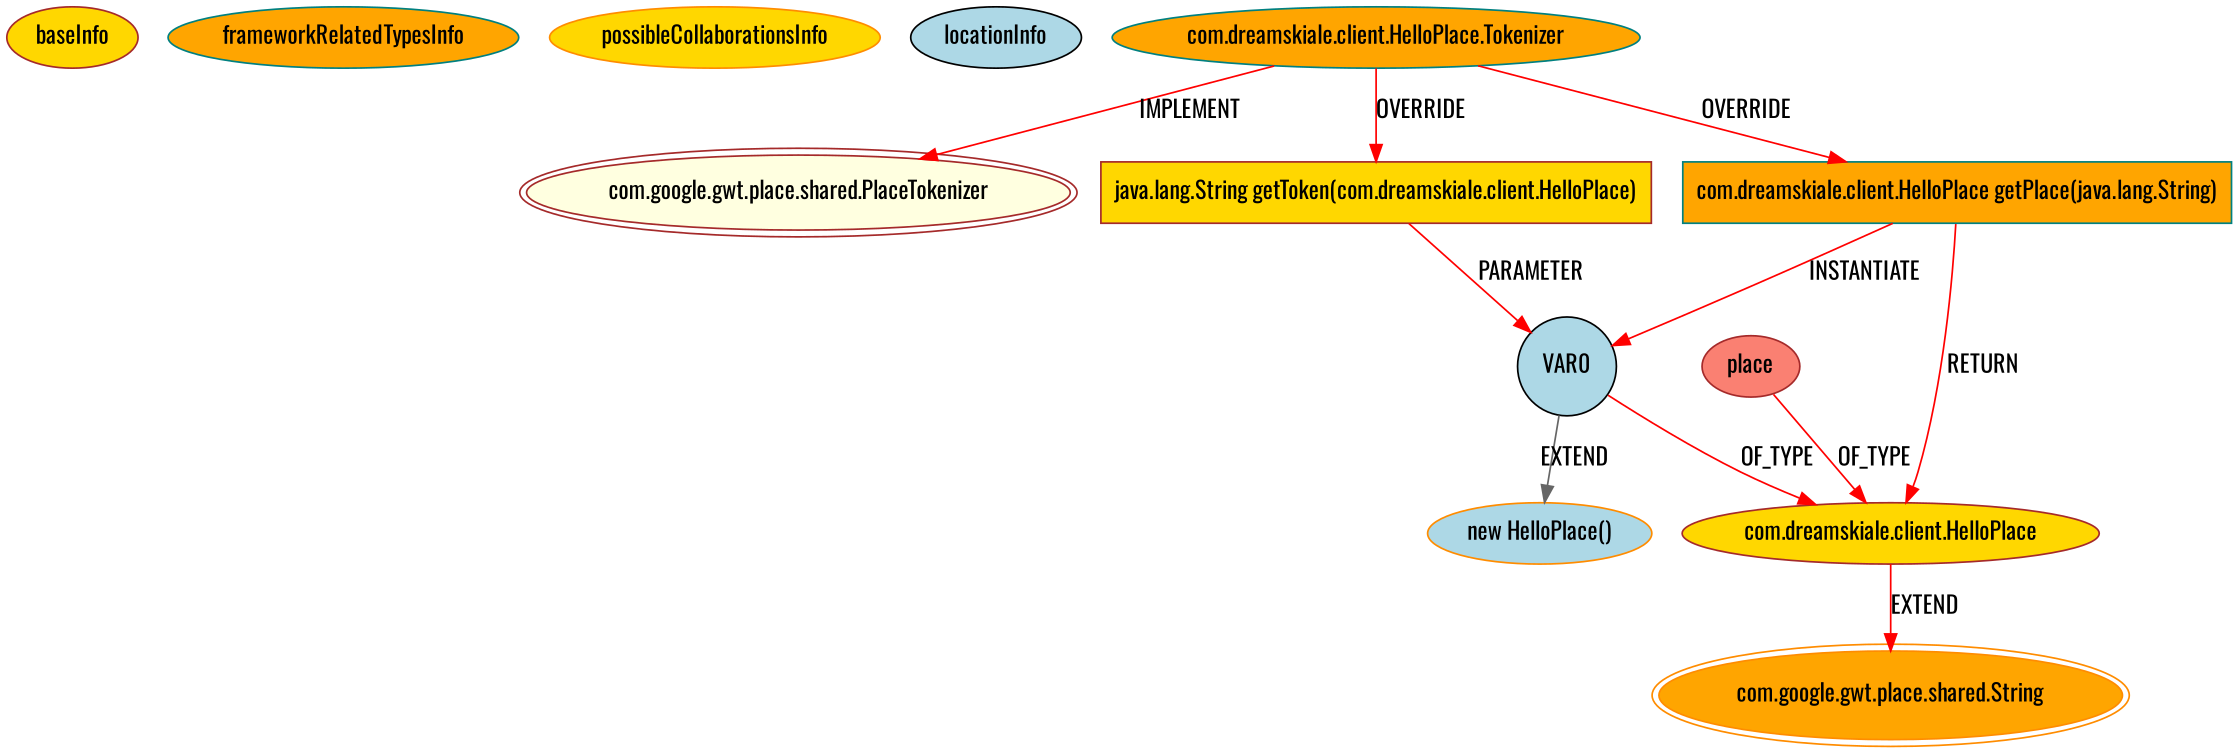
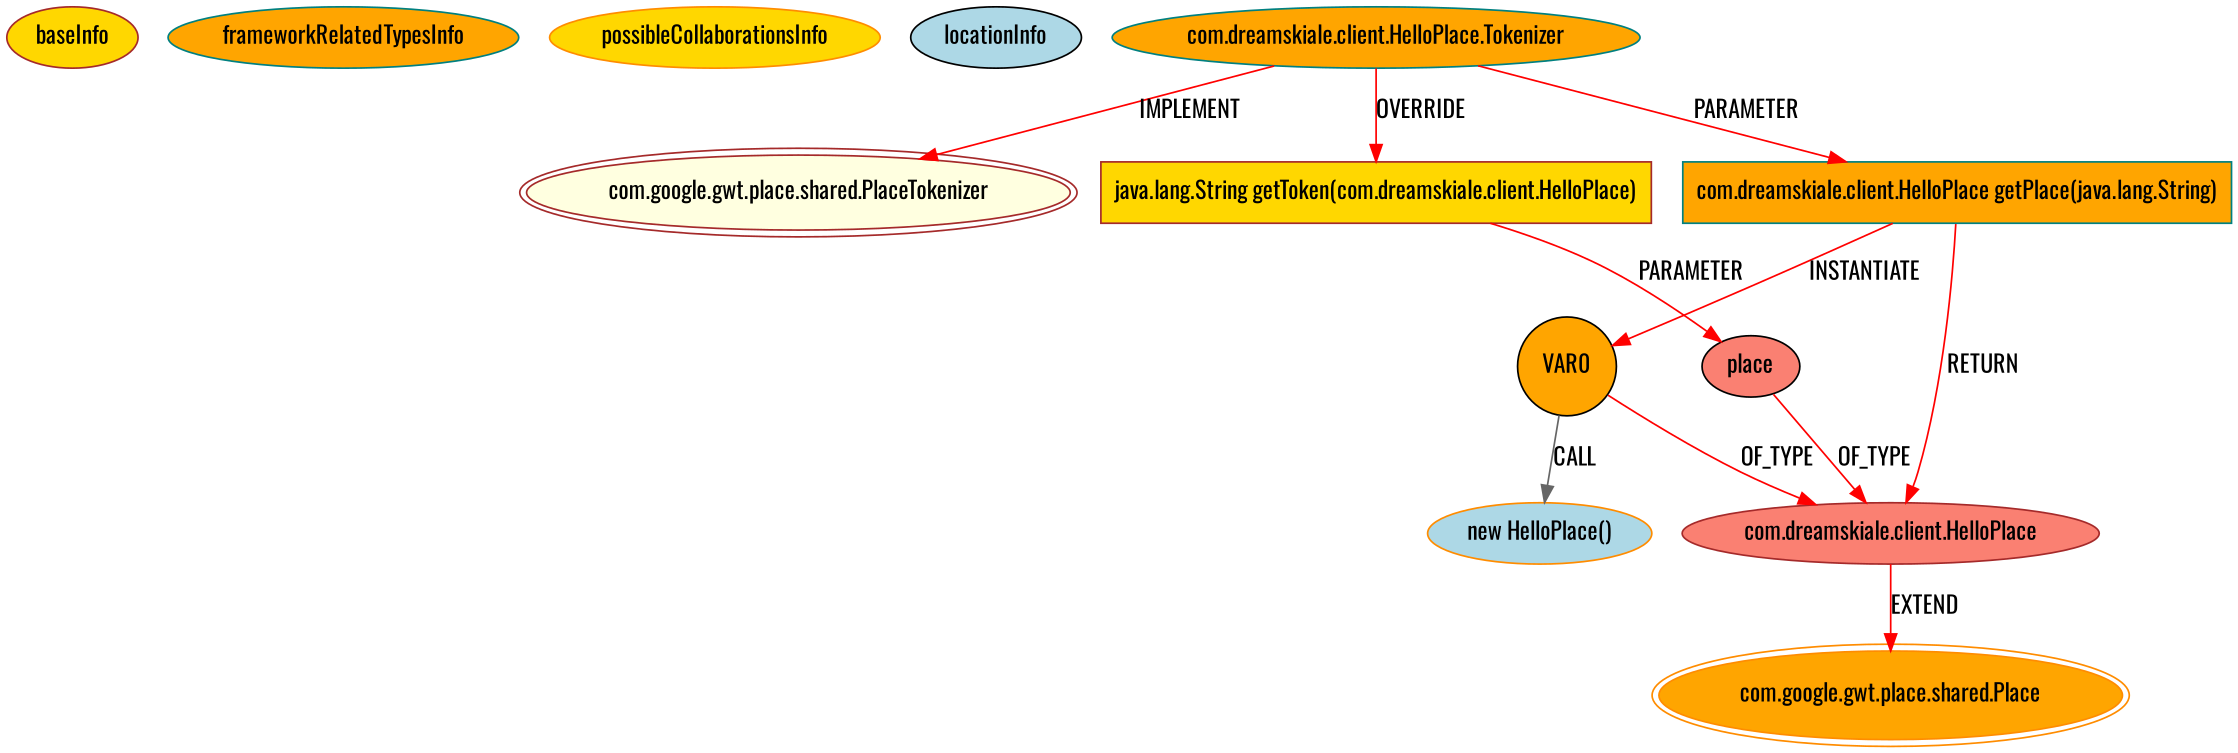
(1747, 112) -> (1747, 112)
(1463, 272) -> (1604, 267)
(1567, 366) -> (1567, 366)
(1751, 366) -> (1751, 366)
(1575, 459) -> (1575, 459)
(1891, 533) -> (1891, 533)
(1891, 695) -> (1891, 695)
